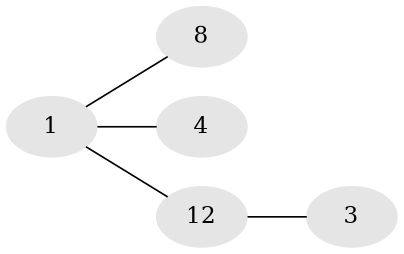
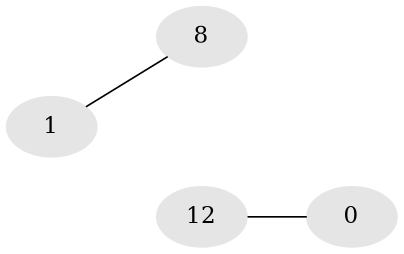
(202, 127) -> none
(127, 172) -> none
(352, 217) -> (352, 217)
